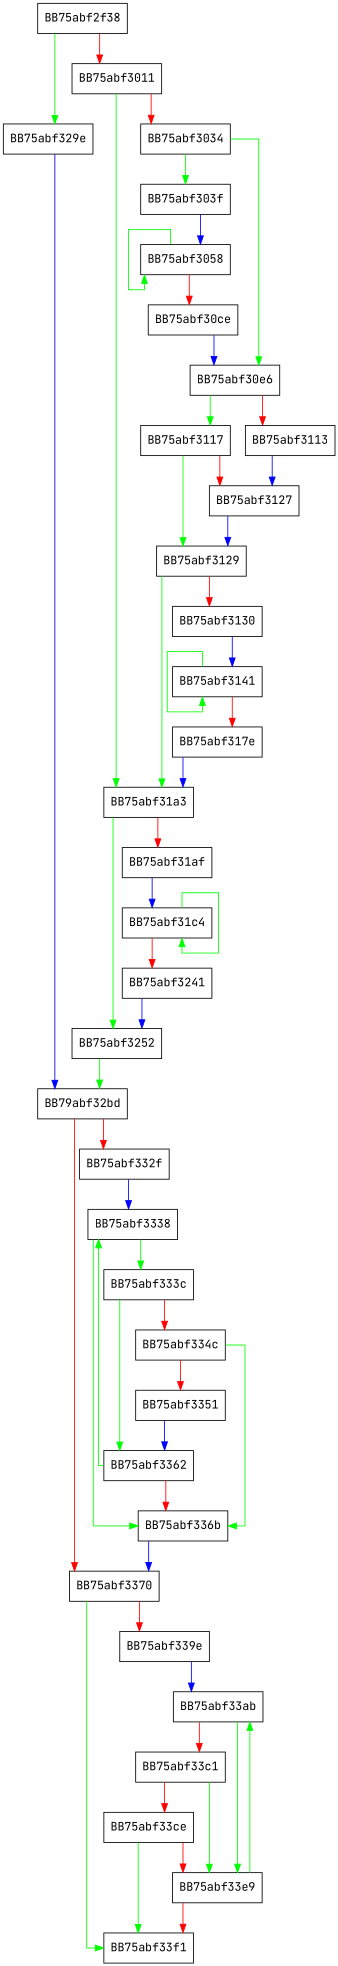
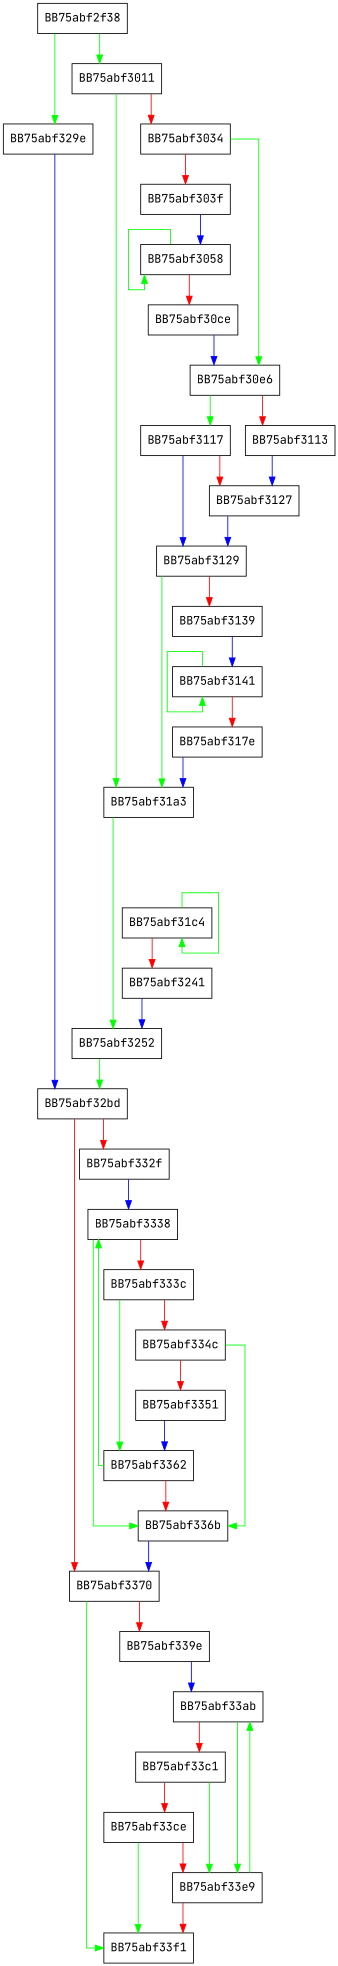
(100, 44) -> (100, 44)
(186, 165) -> (186, 165)
(183, 497) -> (183, 497)
(217, 621) -> (217, 621)
(167, 863) -> none
(82, 1104) -> (82, 1104)
(141, 1250) -> (141, 1250)
